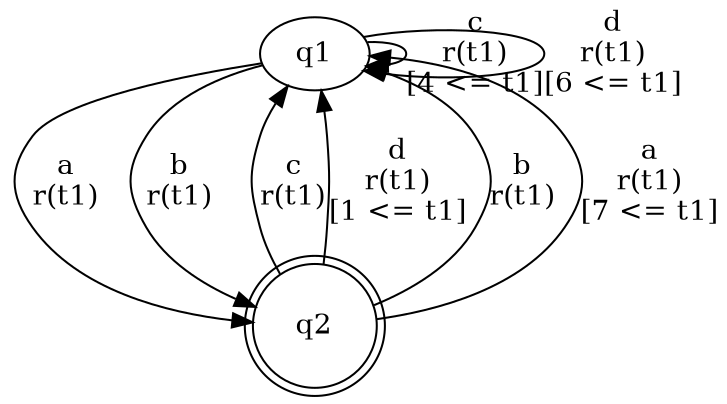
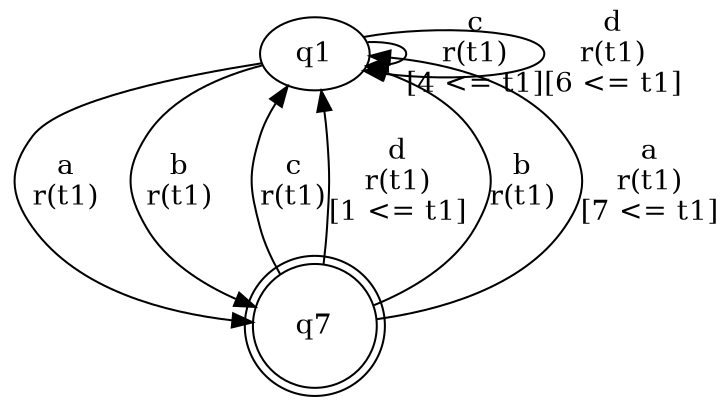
(315, 326) -> (315, 326)
